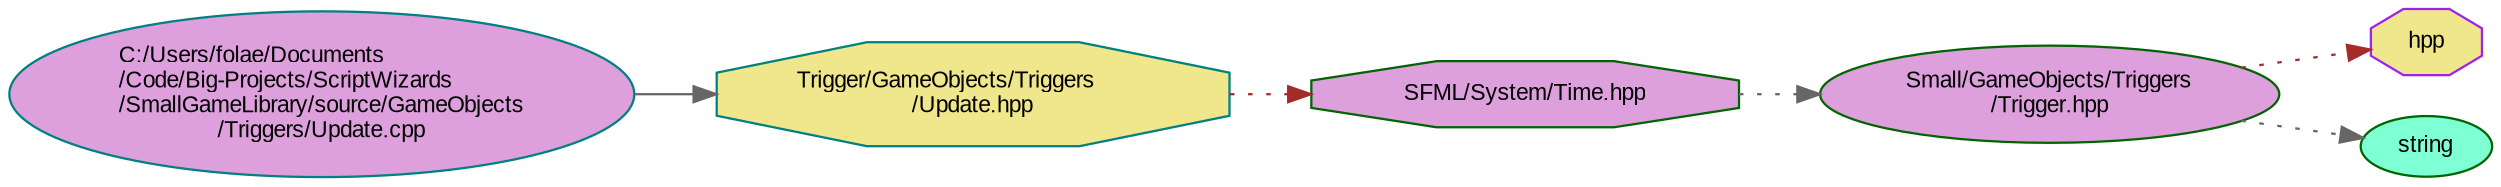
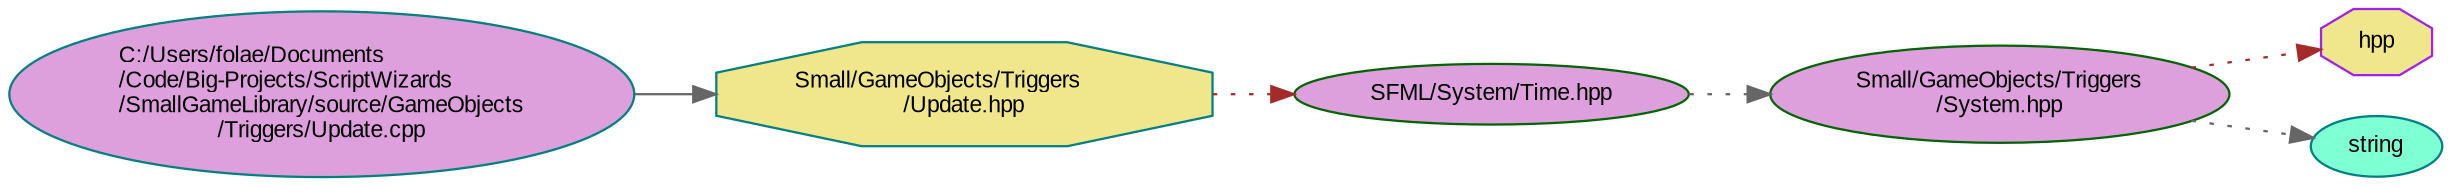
(973, 94) -> (964, 94)
(1525, 94) -> (1492, 94)
(2050, 94) -> (2000, 94)
(2426, 146) -> (2376, 146)
